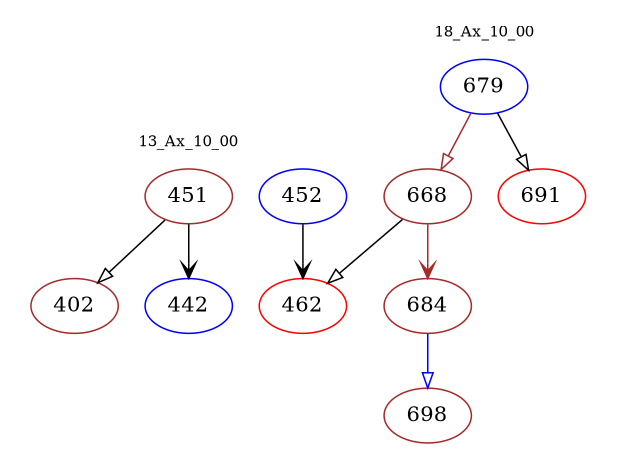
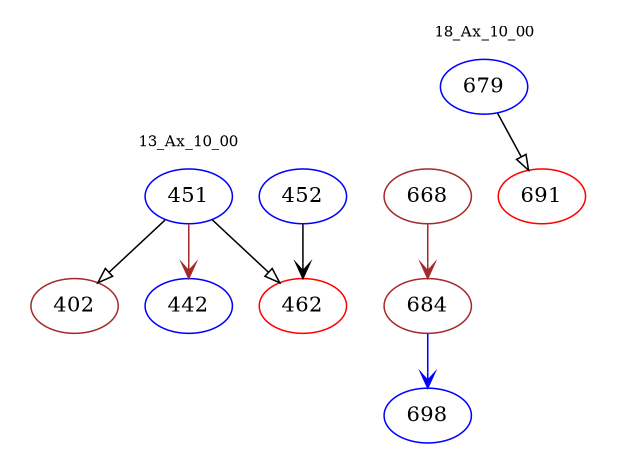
(460, 134) -> none
(189, 196) -> (189, 196)
(382, 237) -> (240, 246)
(189, 244) -> (189, 244)
(428, 353) -> (428, 353)
(428, 416) -> (428, 416)
